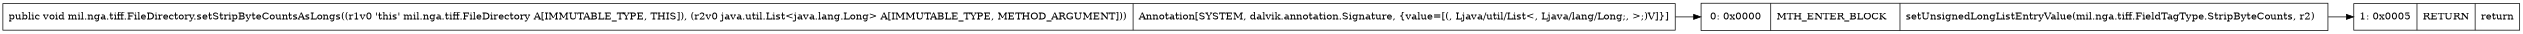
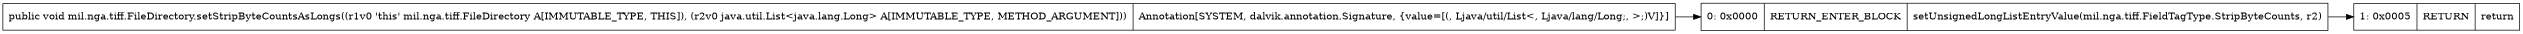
(1832, 17) -> (1836, 17)
